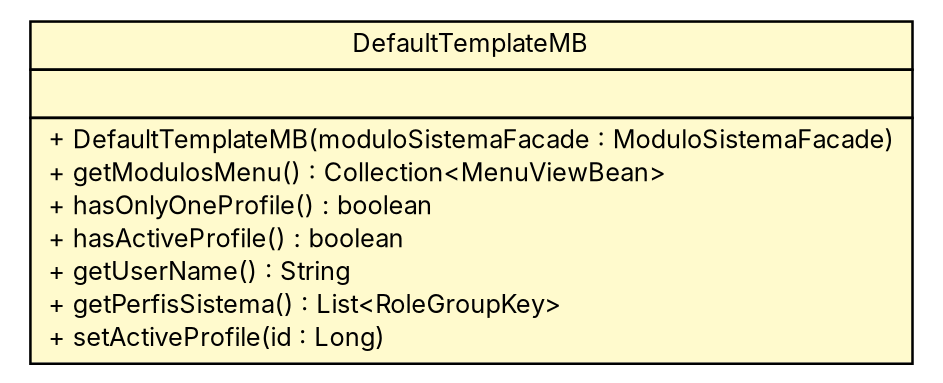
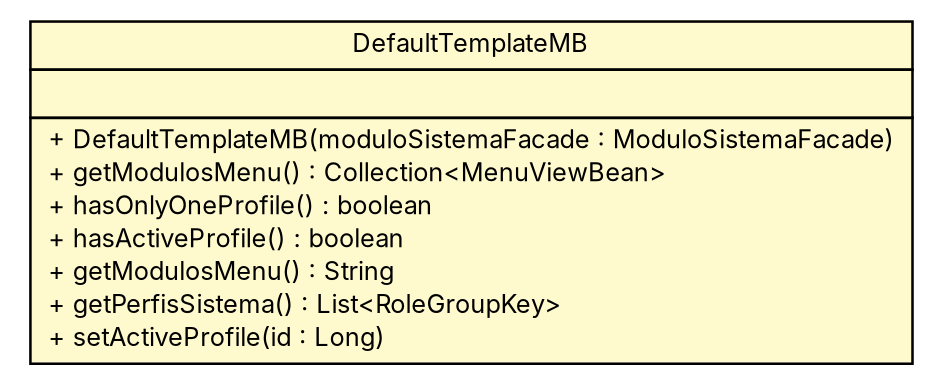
(200, 272) -> (222, 272)
